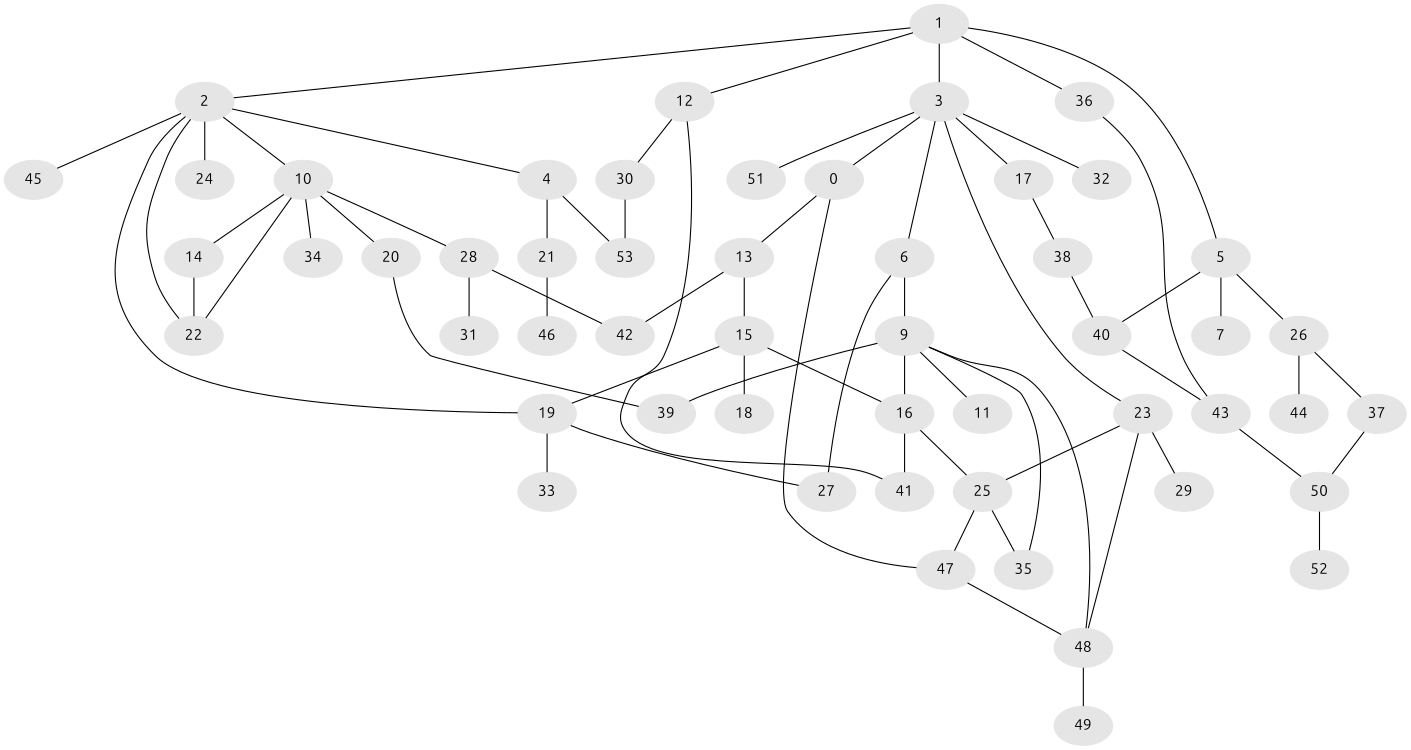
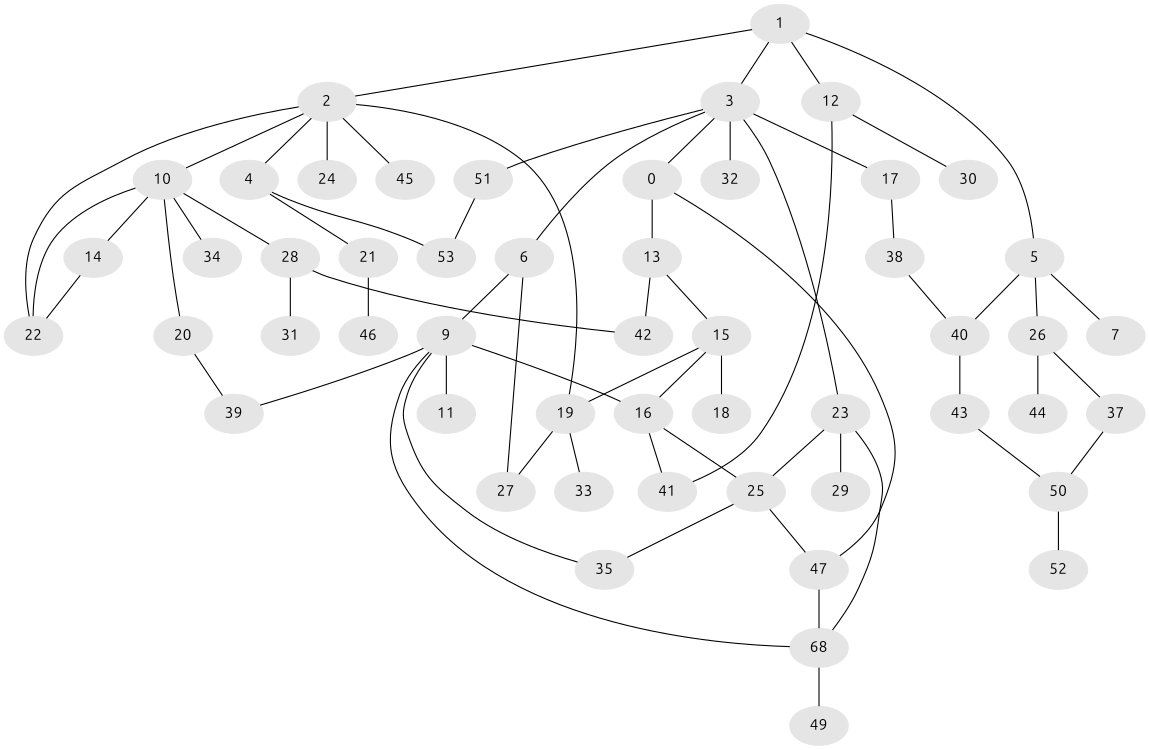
(1084, 102) -> none
(625, 219) -> (465, 219)
(1083, 648) -> (819, 648)
